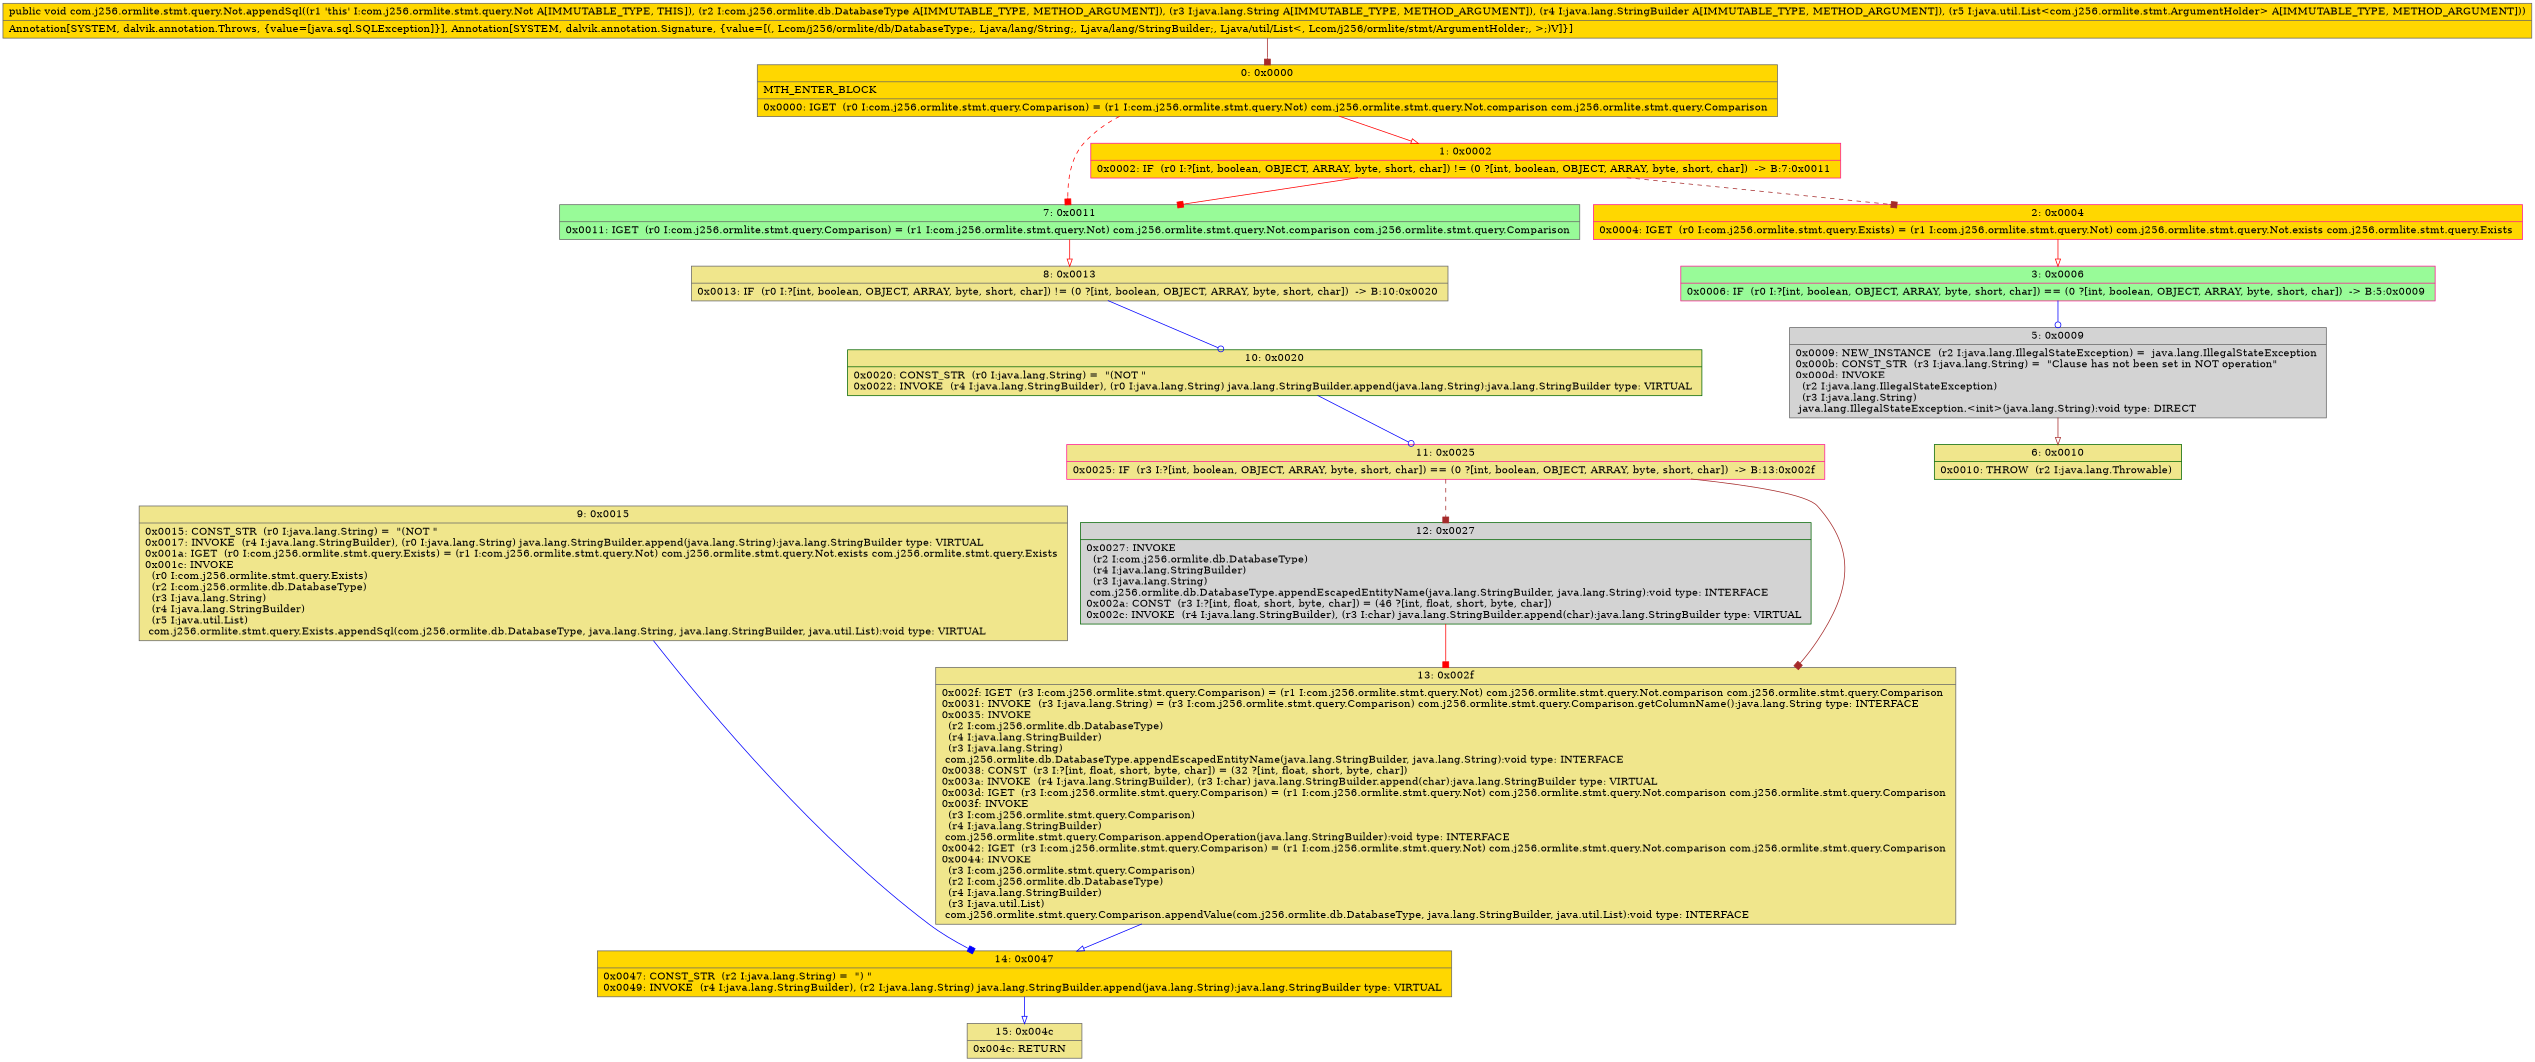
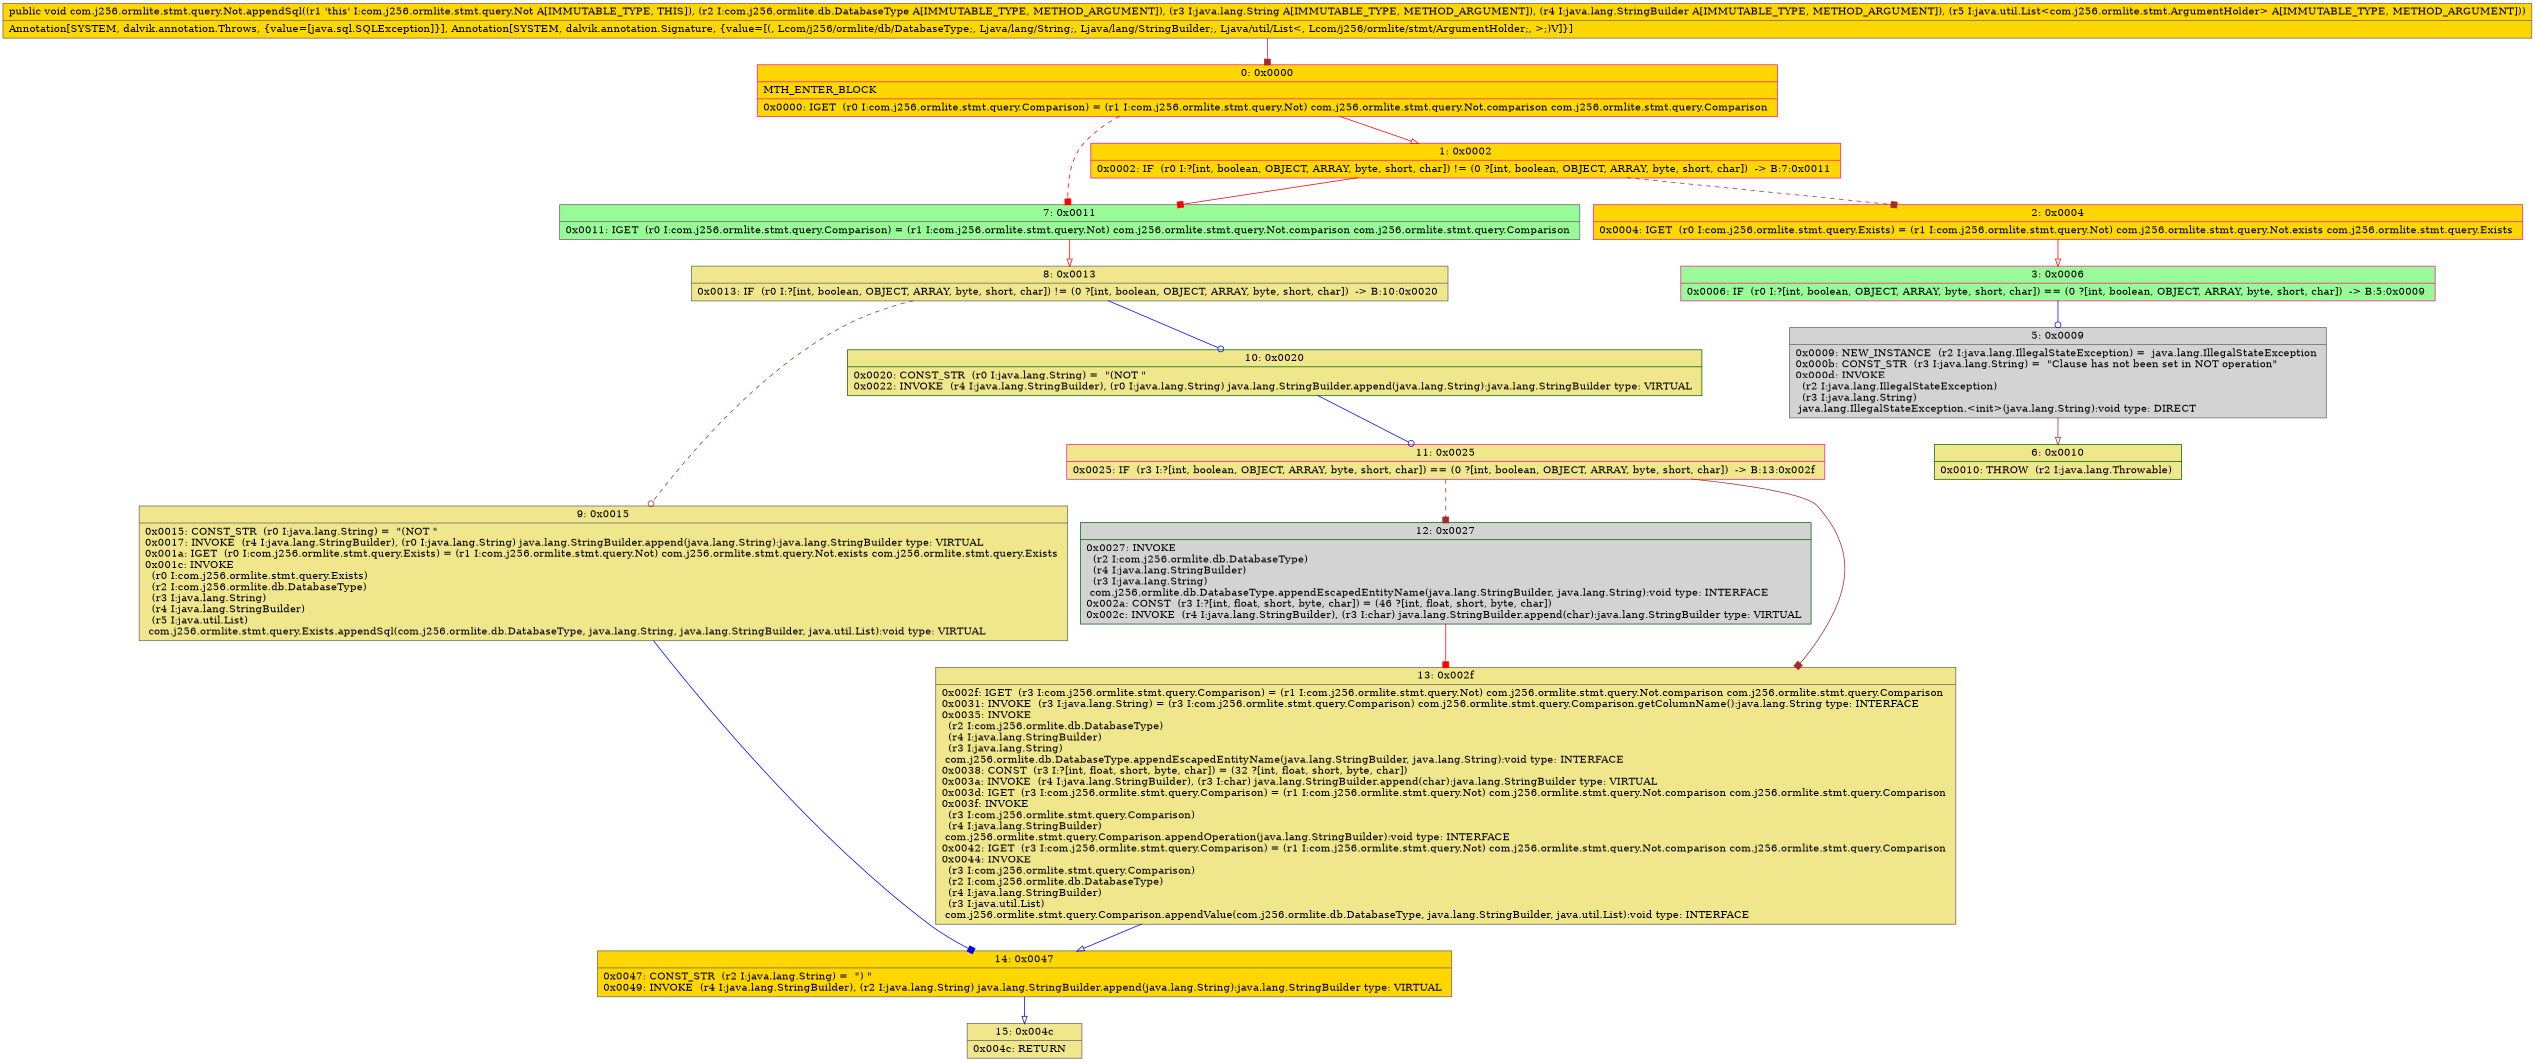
(1267, 91) -> (1267, 91)
none -> (767, 379)
